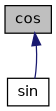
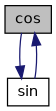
none -> (20, 49)
